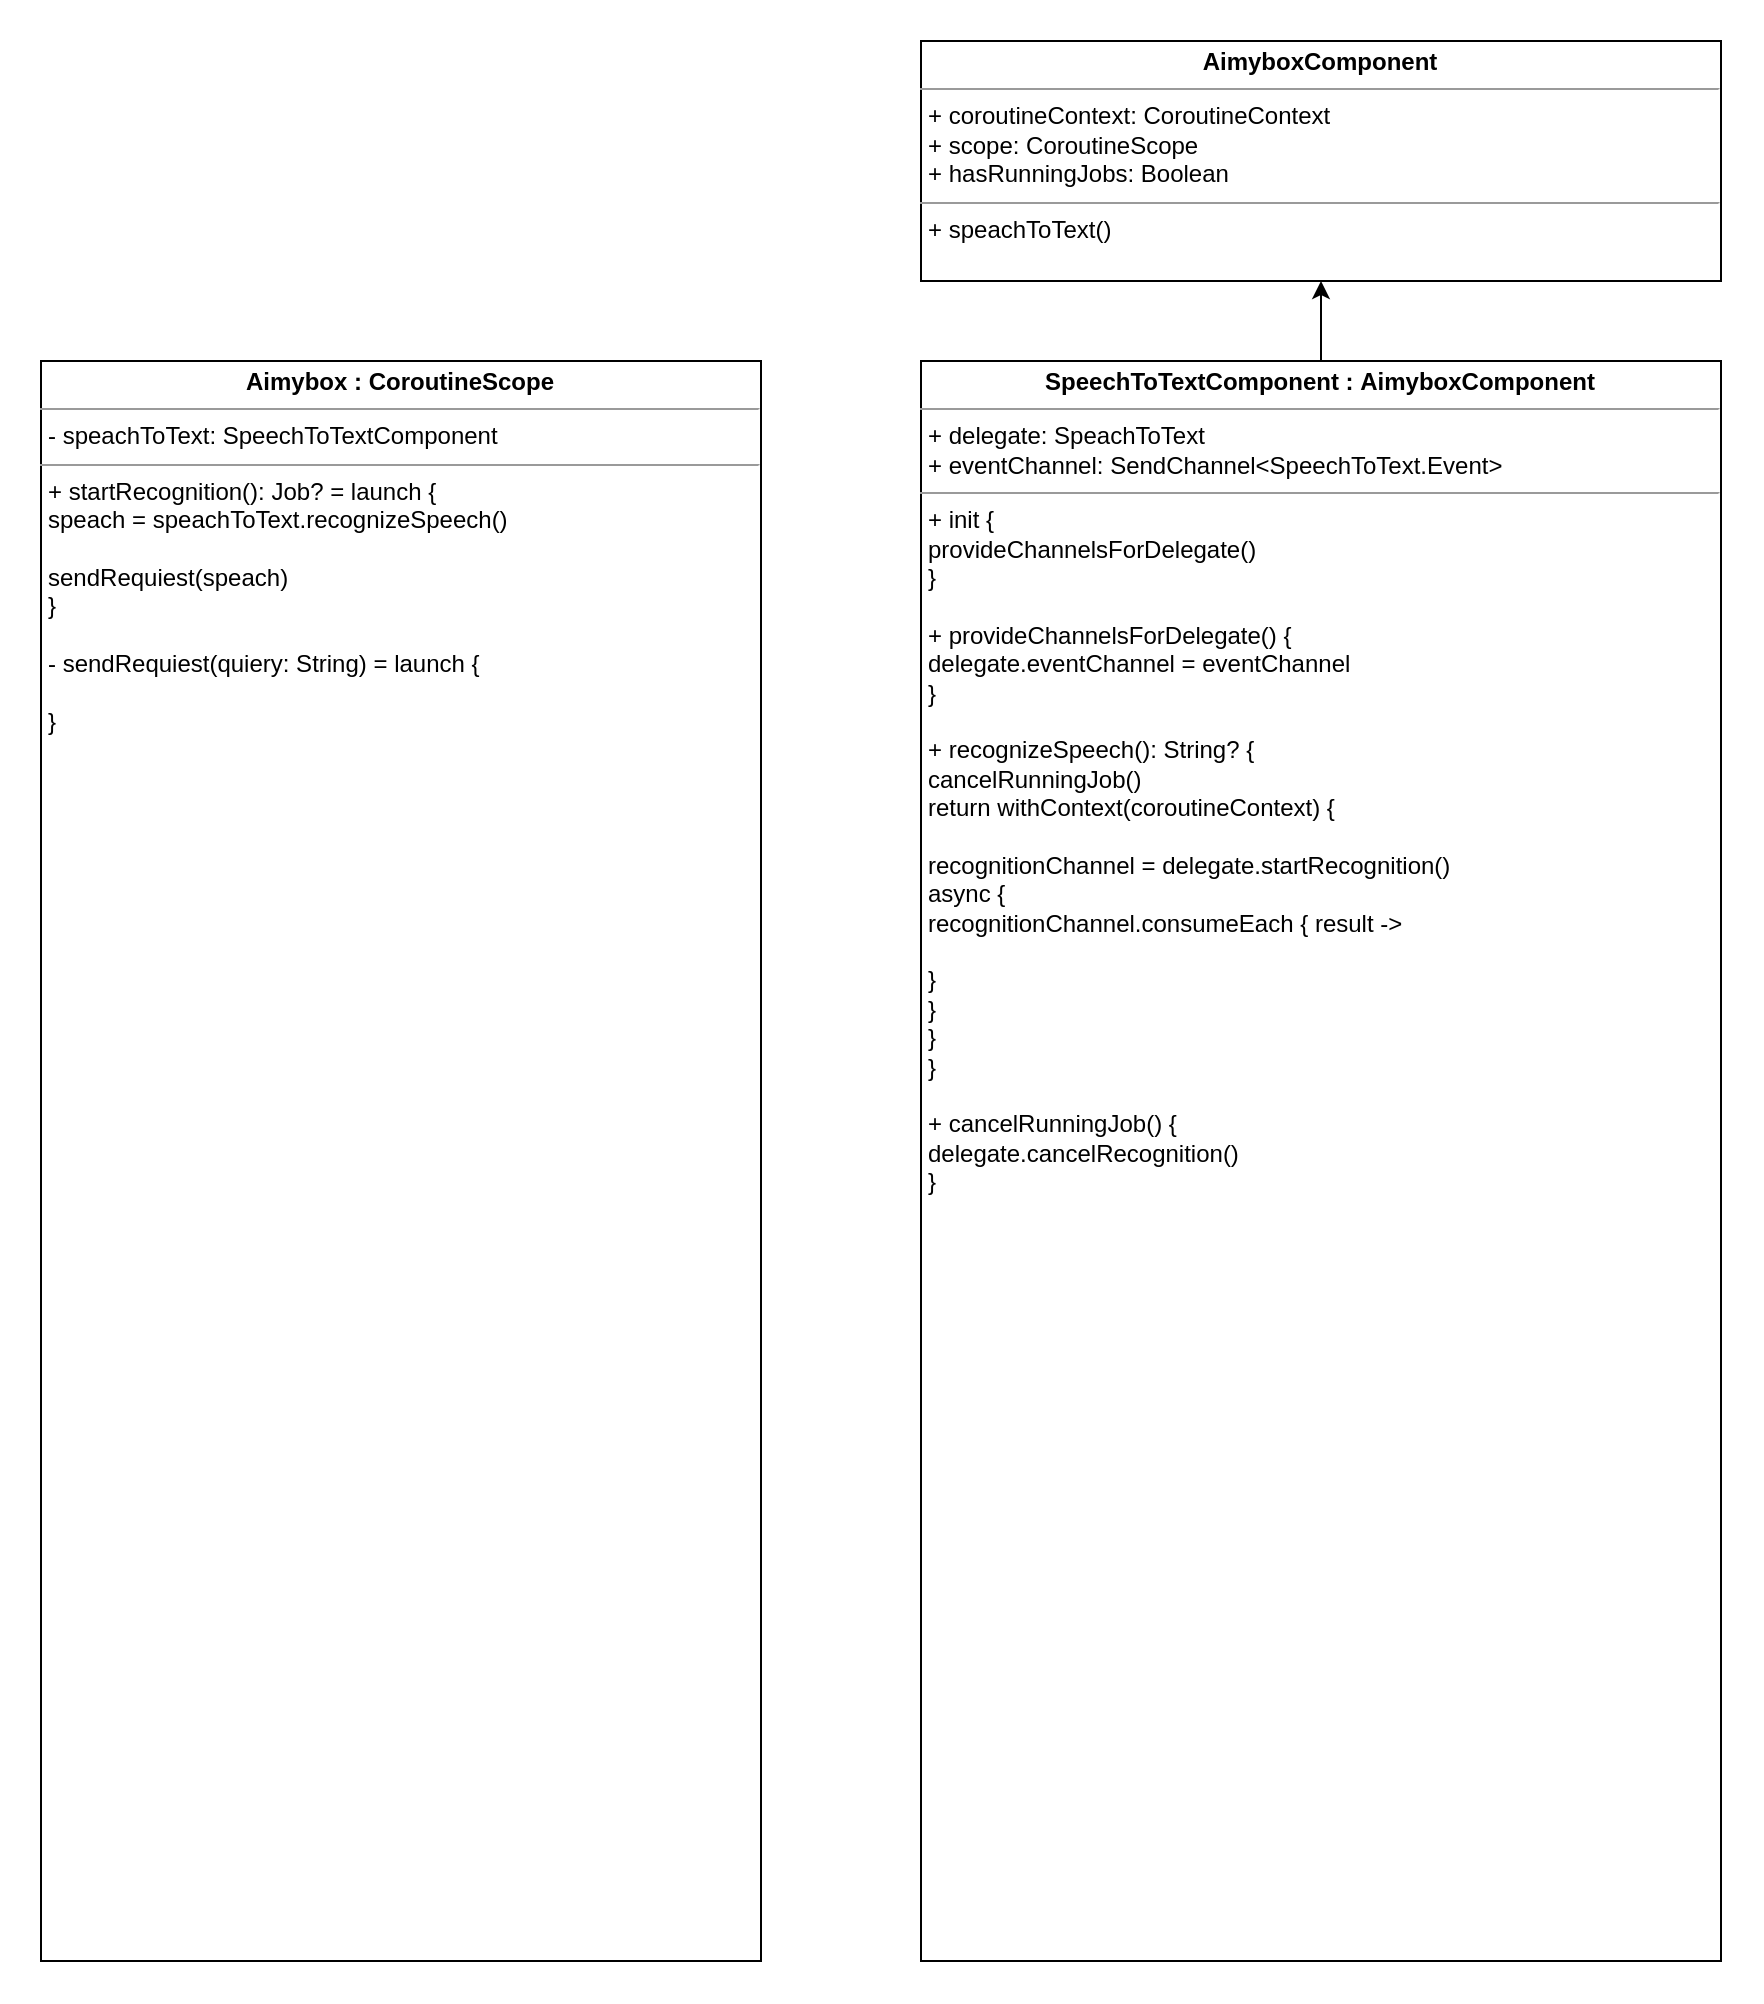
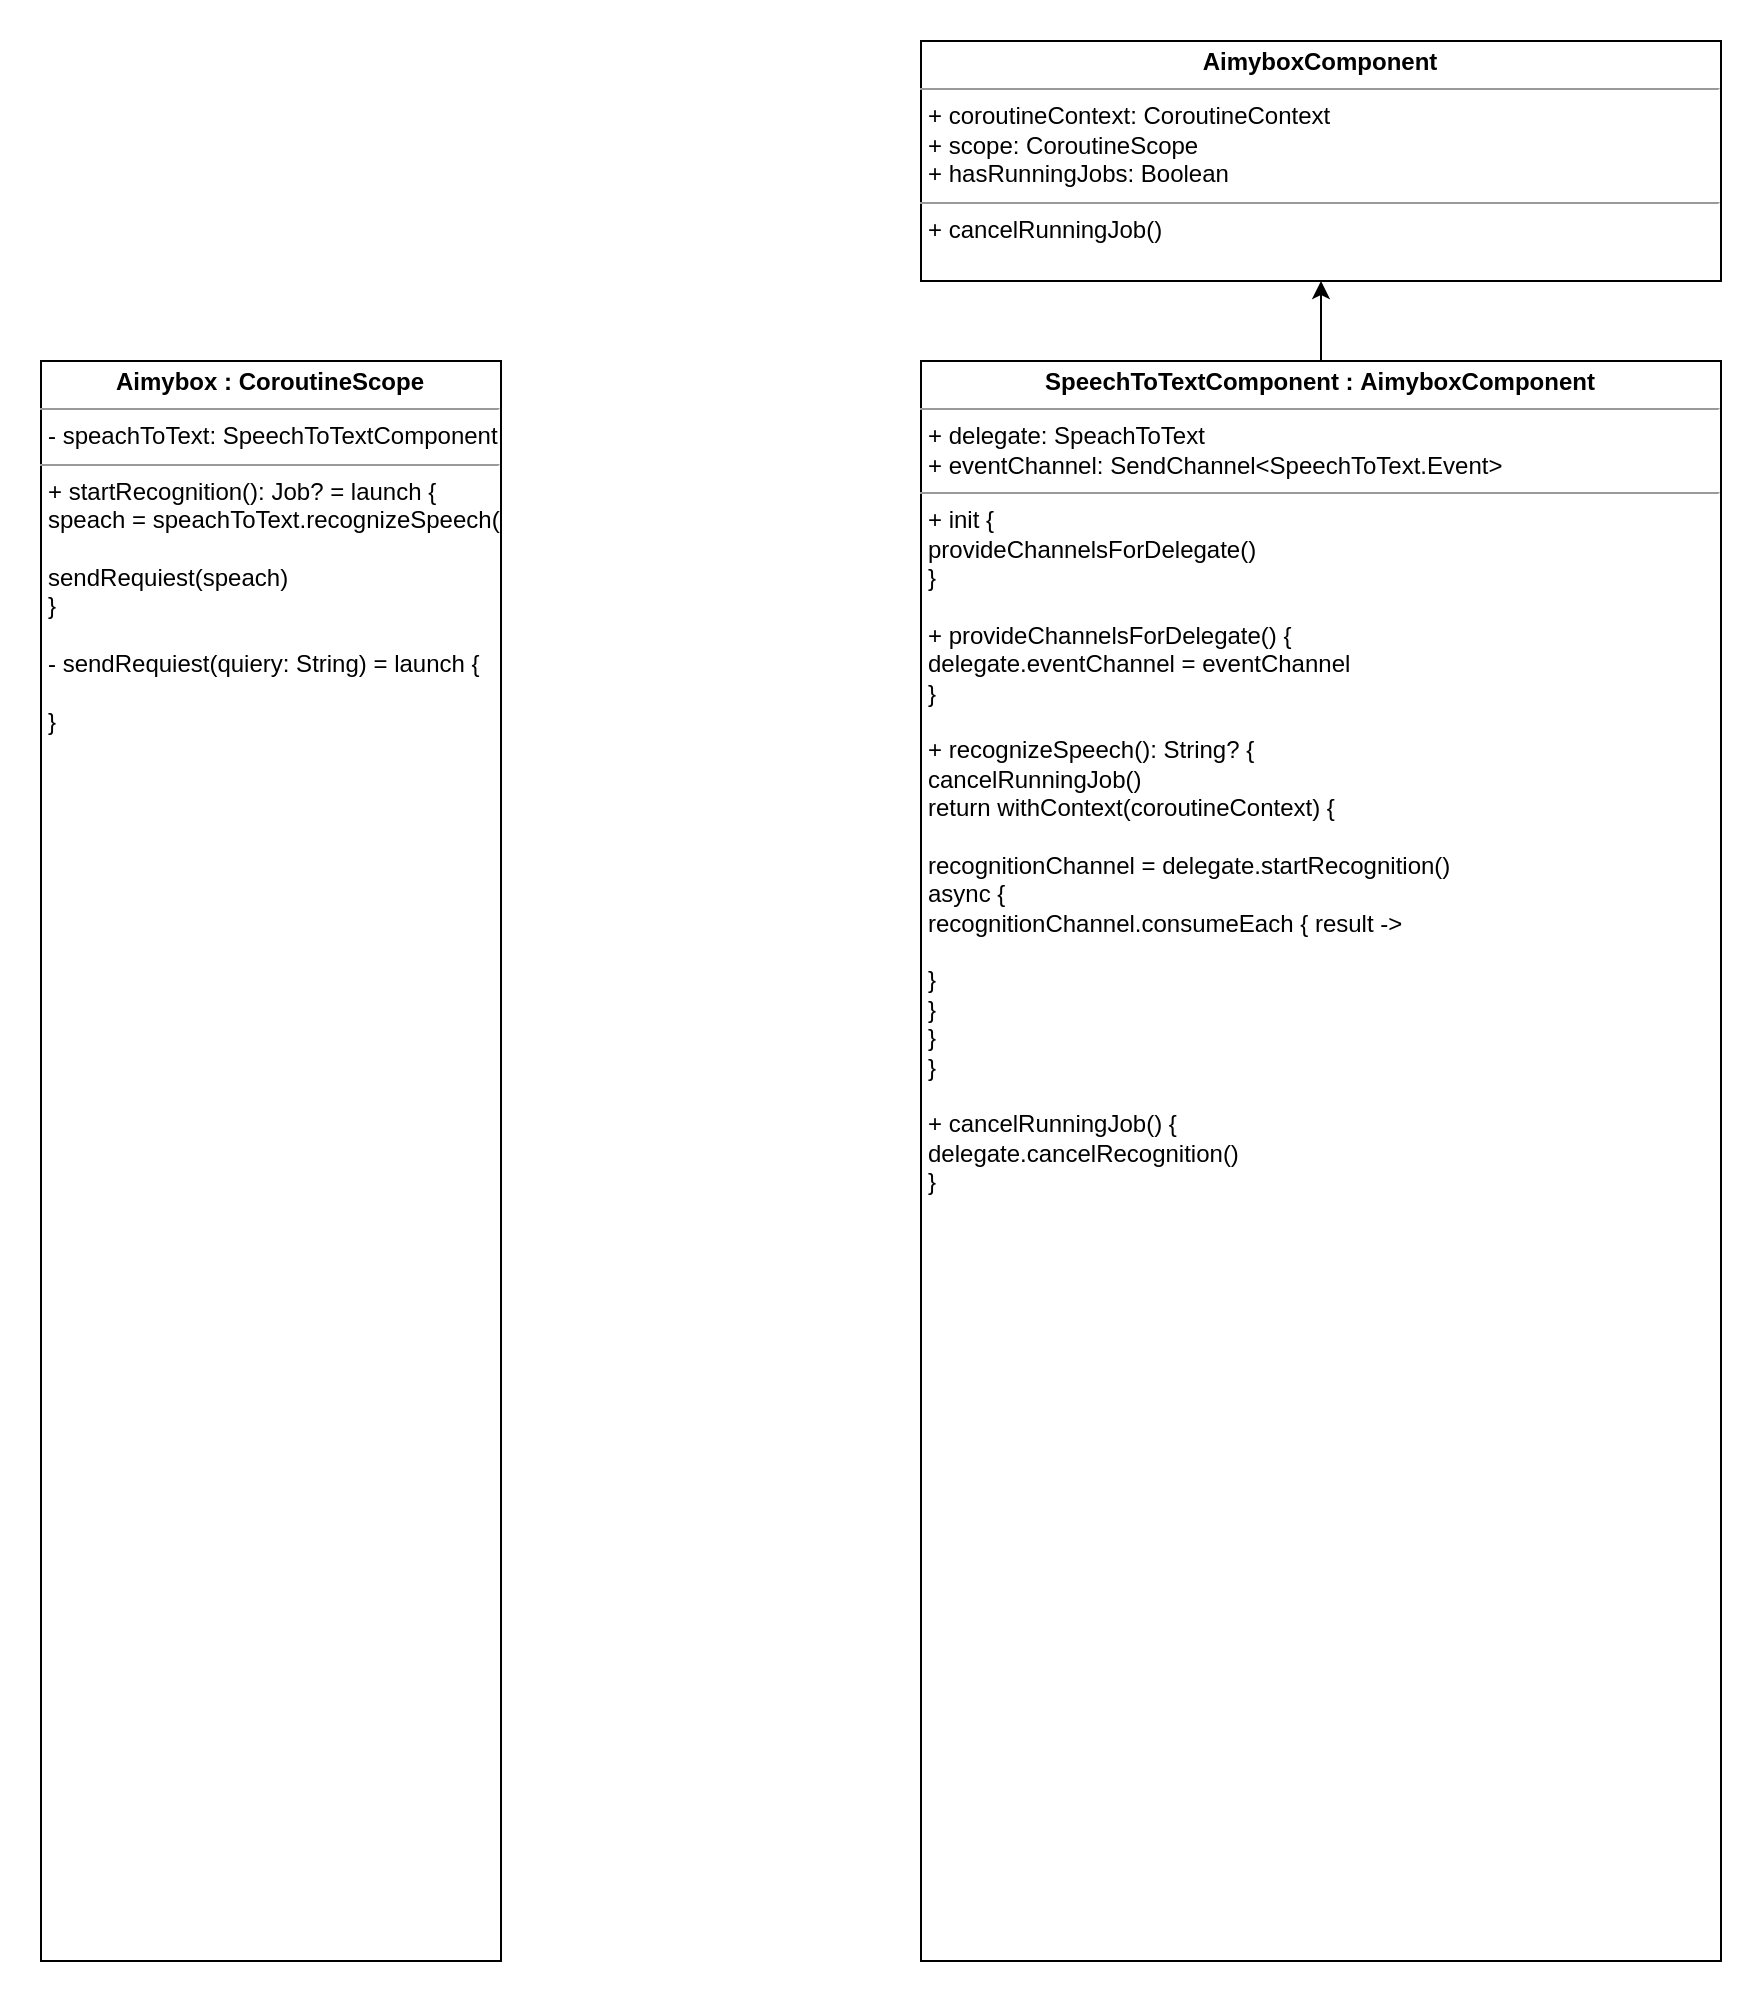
(1150, 113) -> (1150, 113)
(401, 1161) -> (271, 1161)
